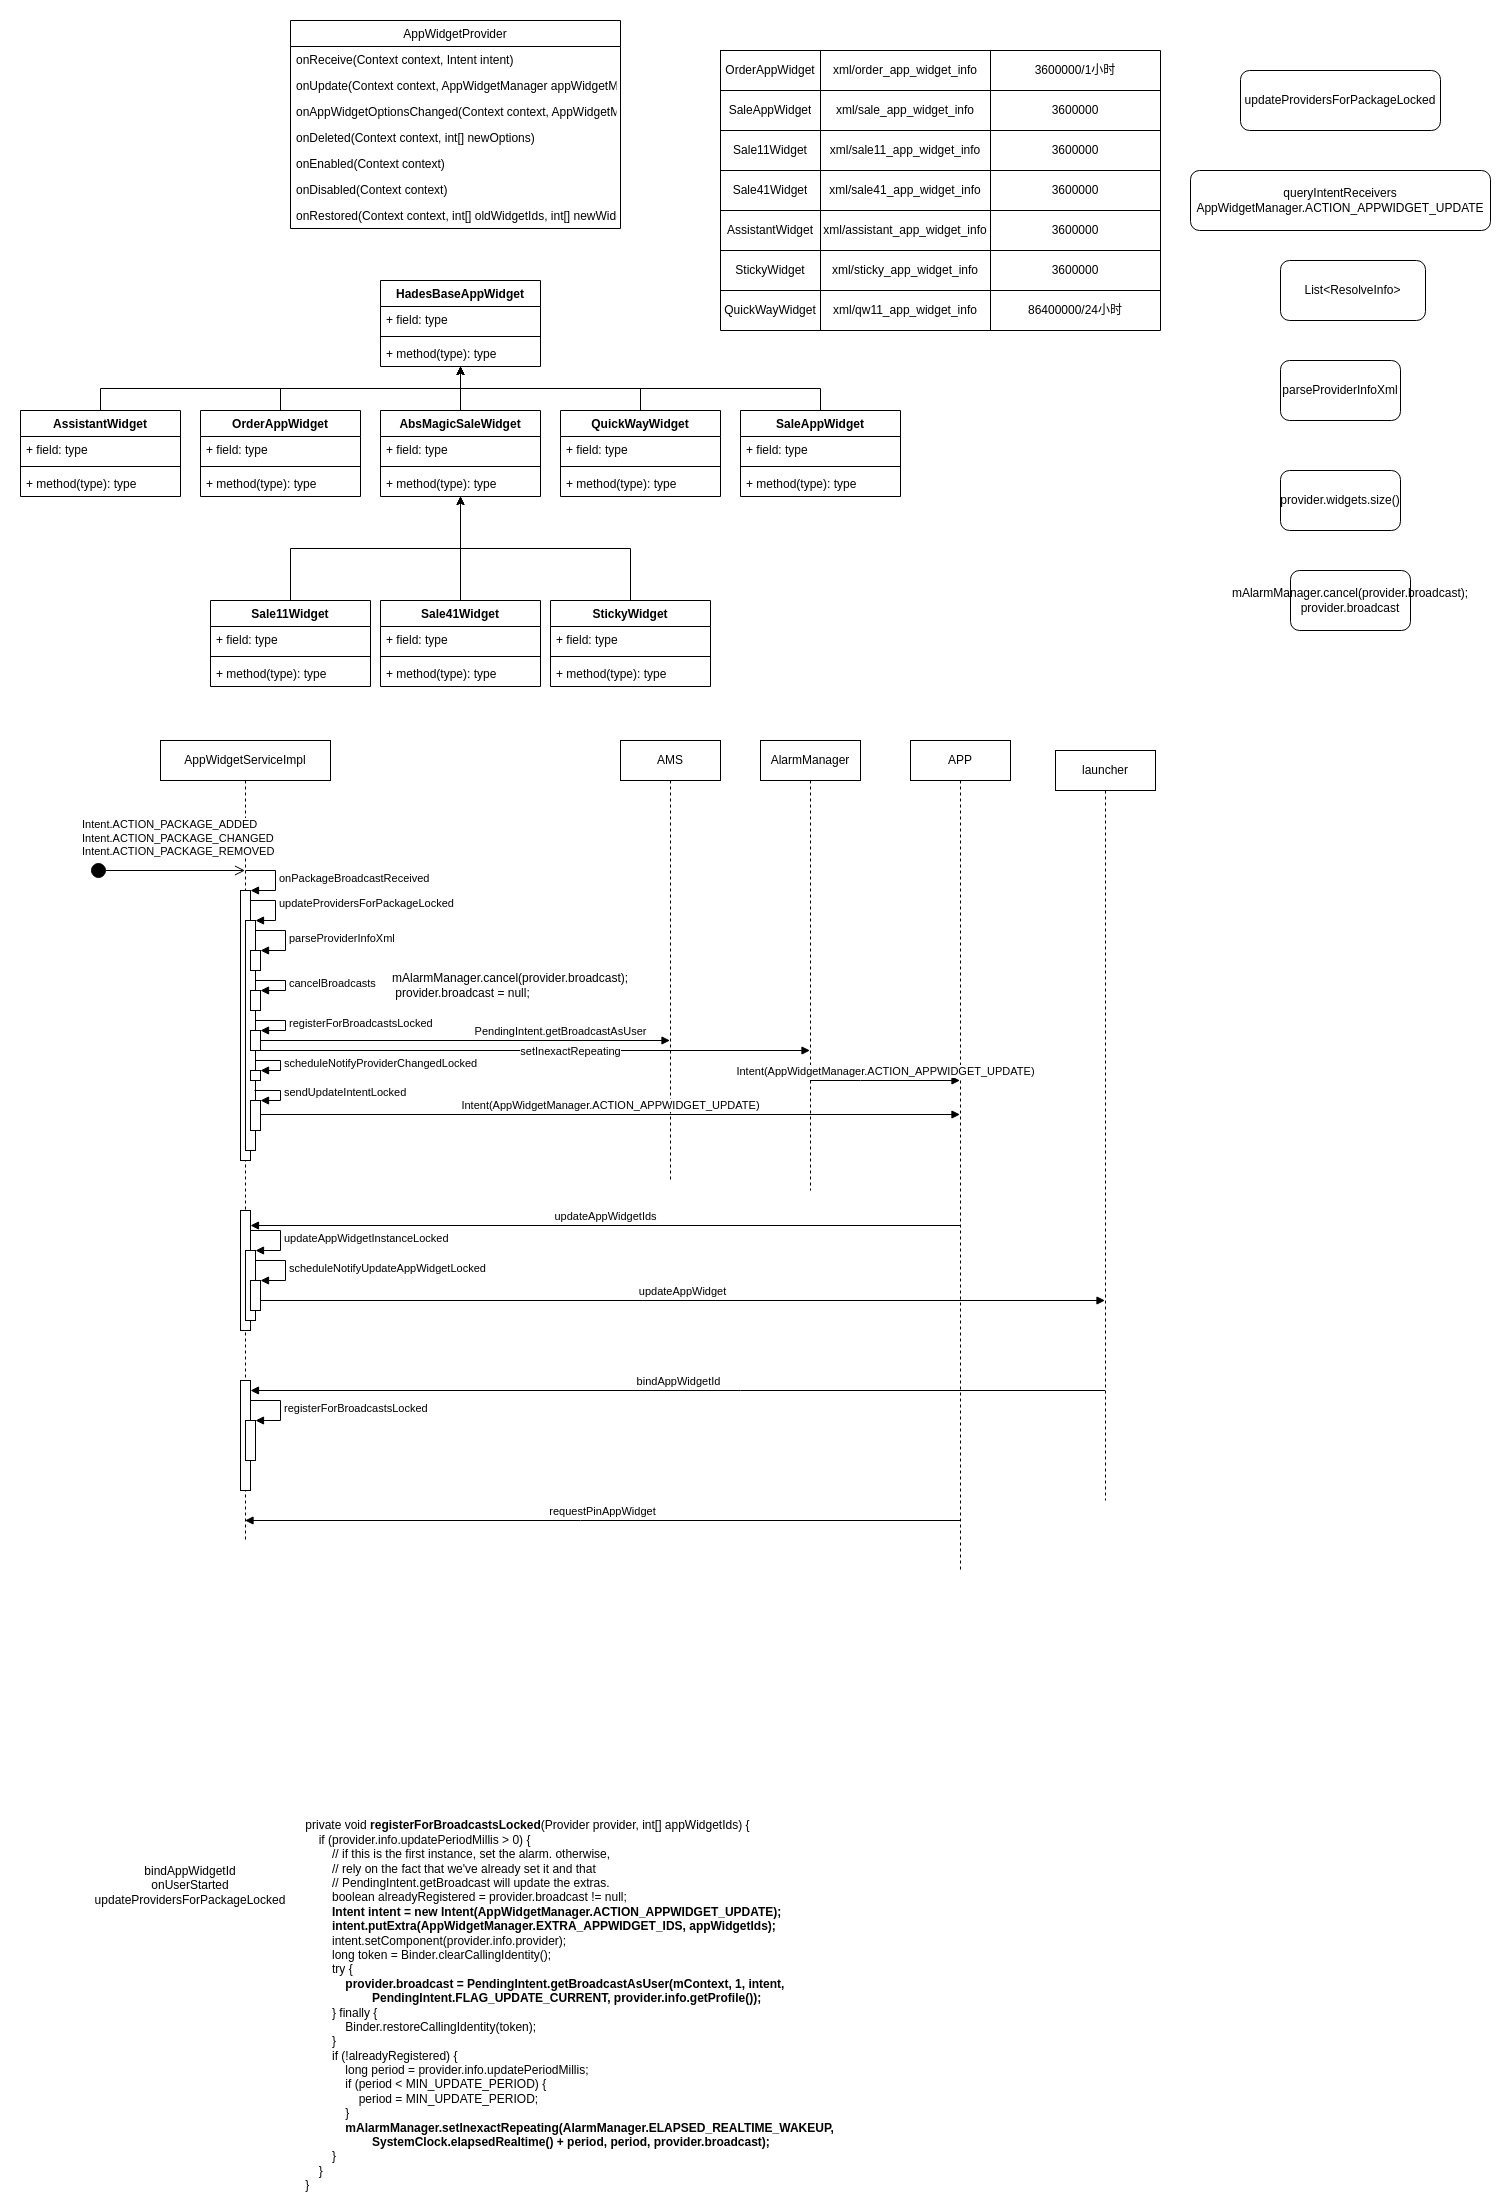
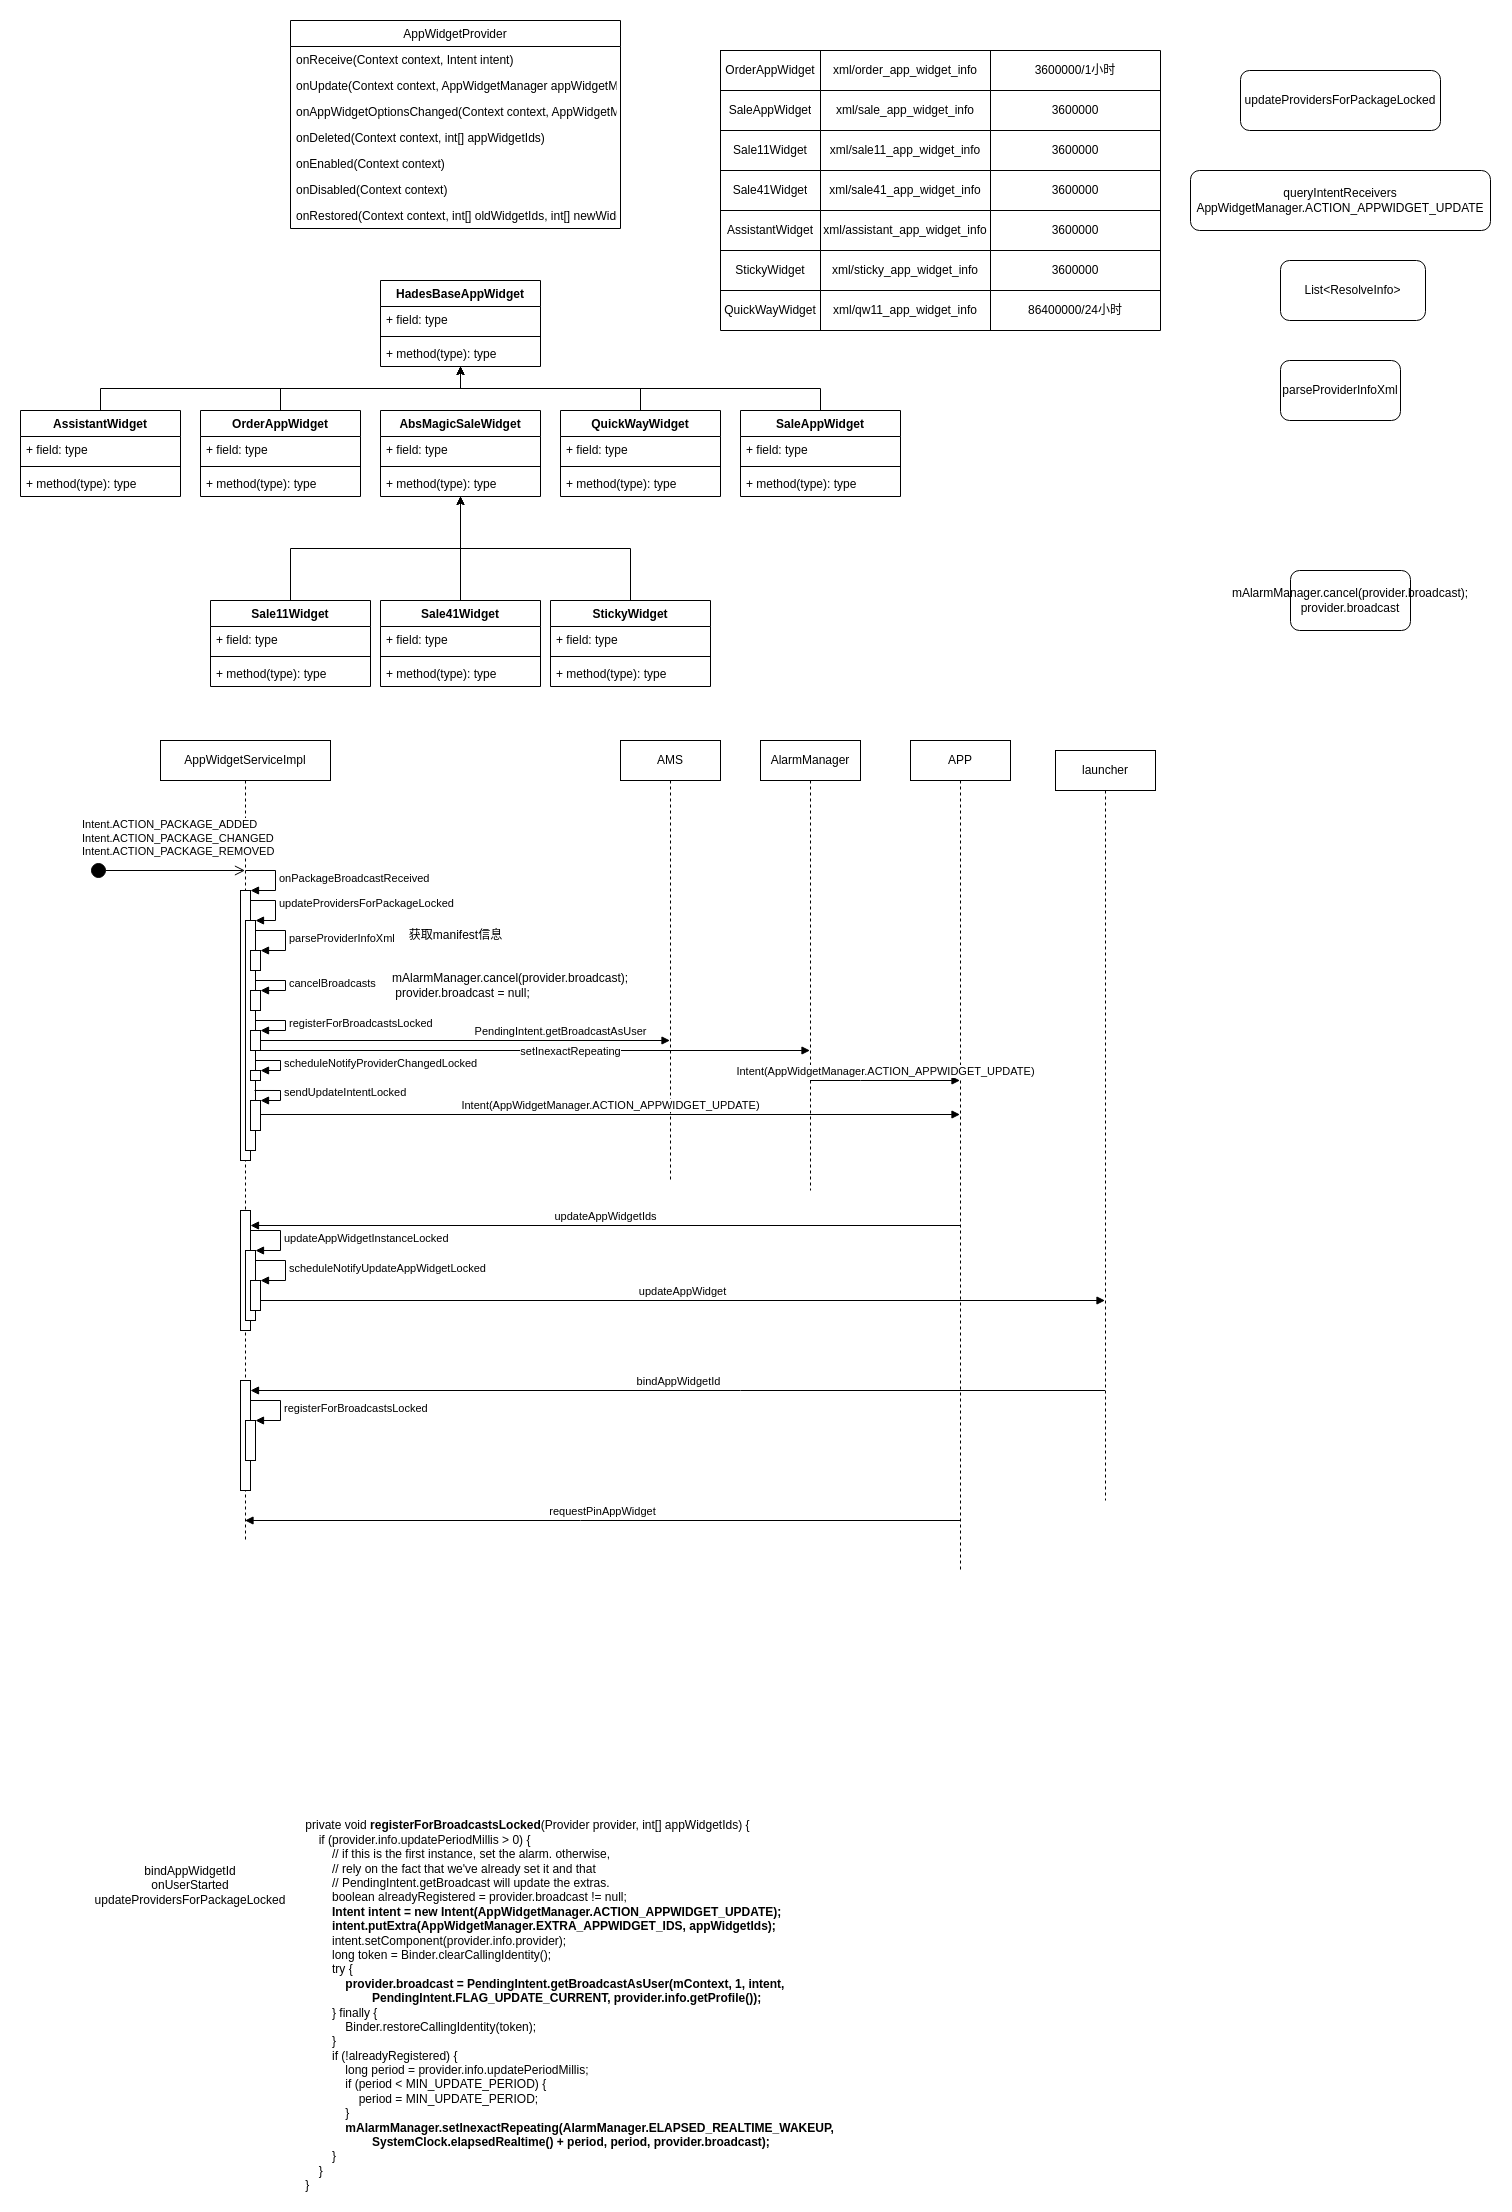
(433, 138) -> (440, 138)
(461, 400) -> none
(1341, 501) -> none
none -> (456, 936)
